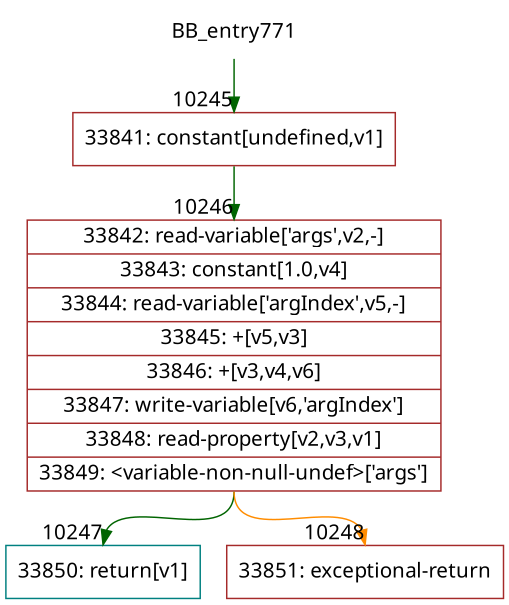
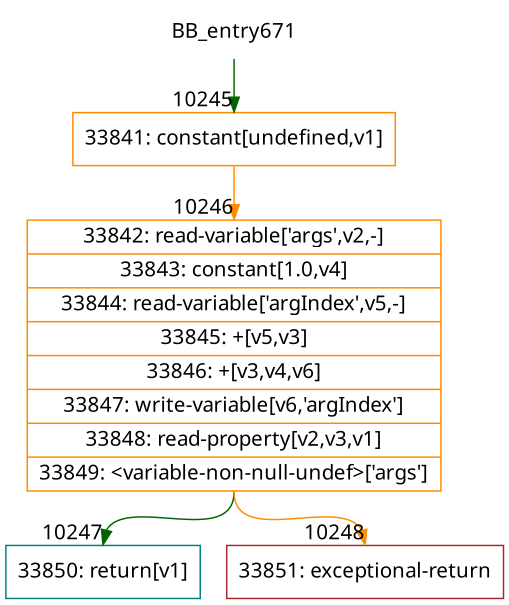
(234, 32) -> (234, 32)
(234, 139) -> (234, 139)
(234, 185) -> (234, 185)
(234, 356) -> (234, 356)
